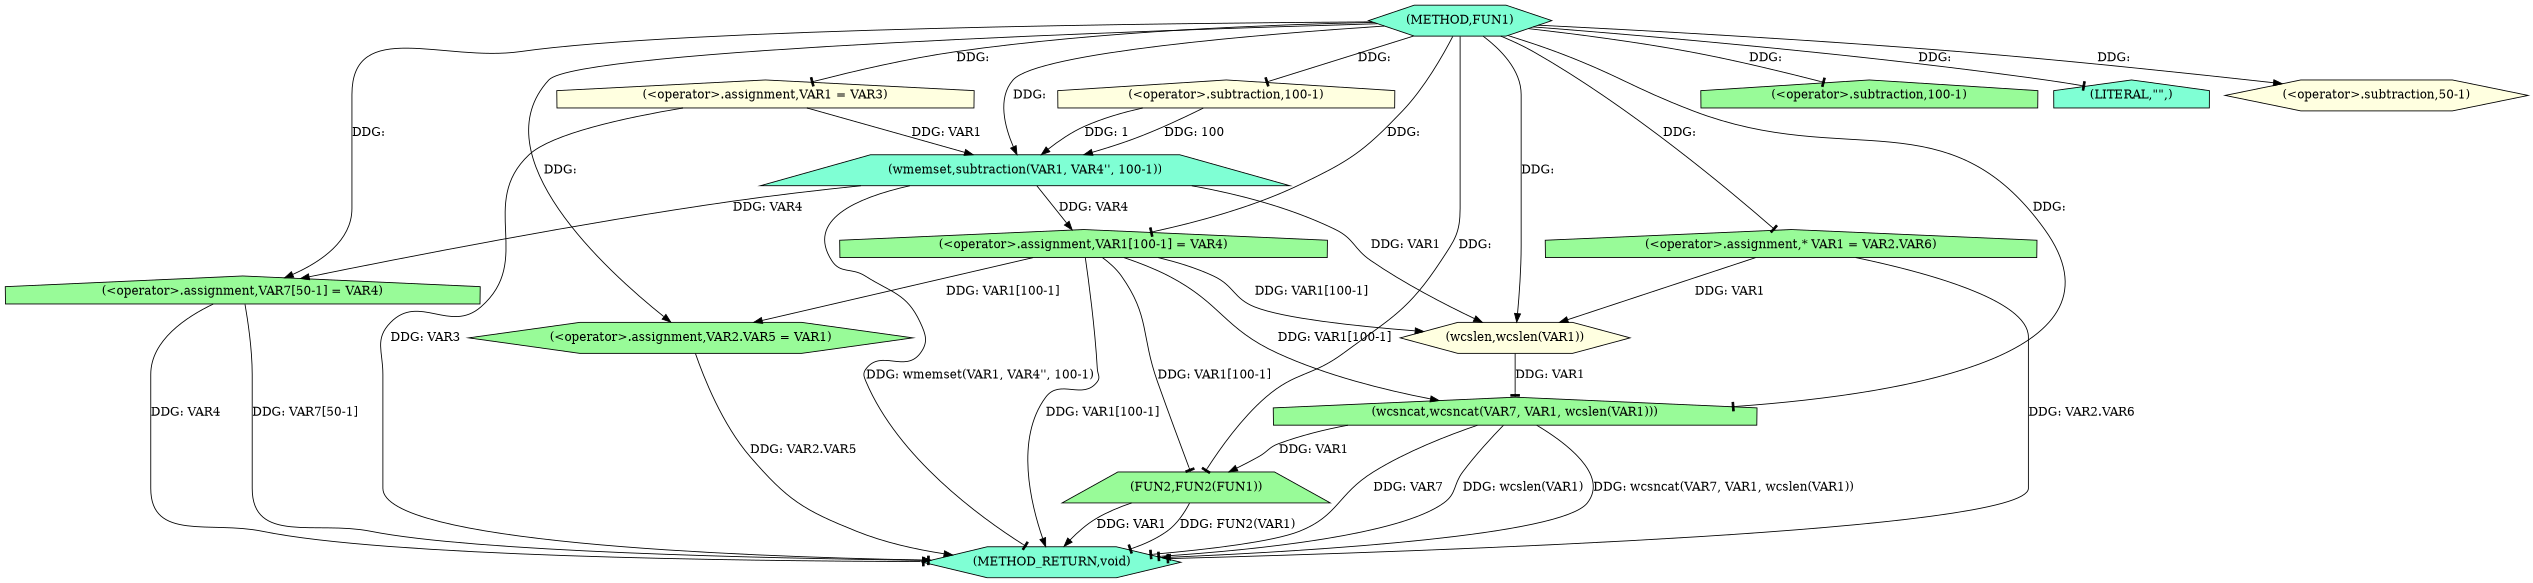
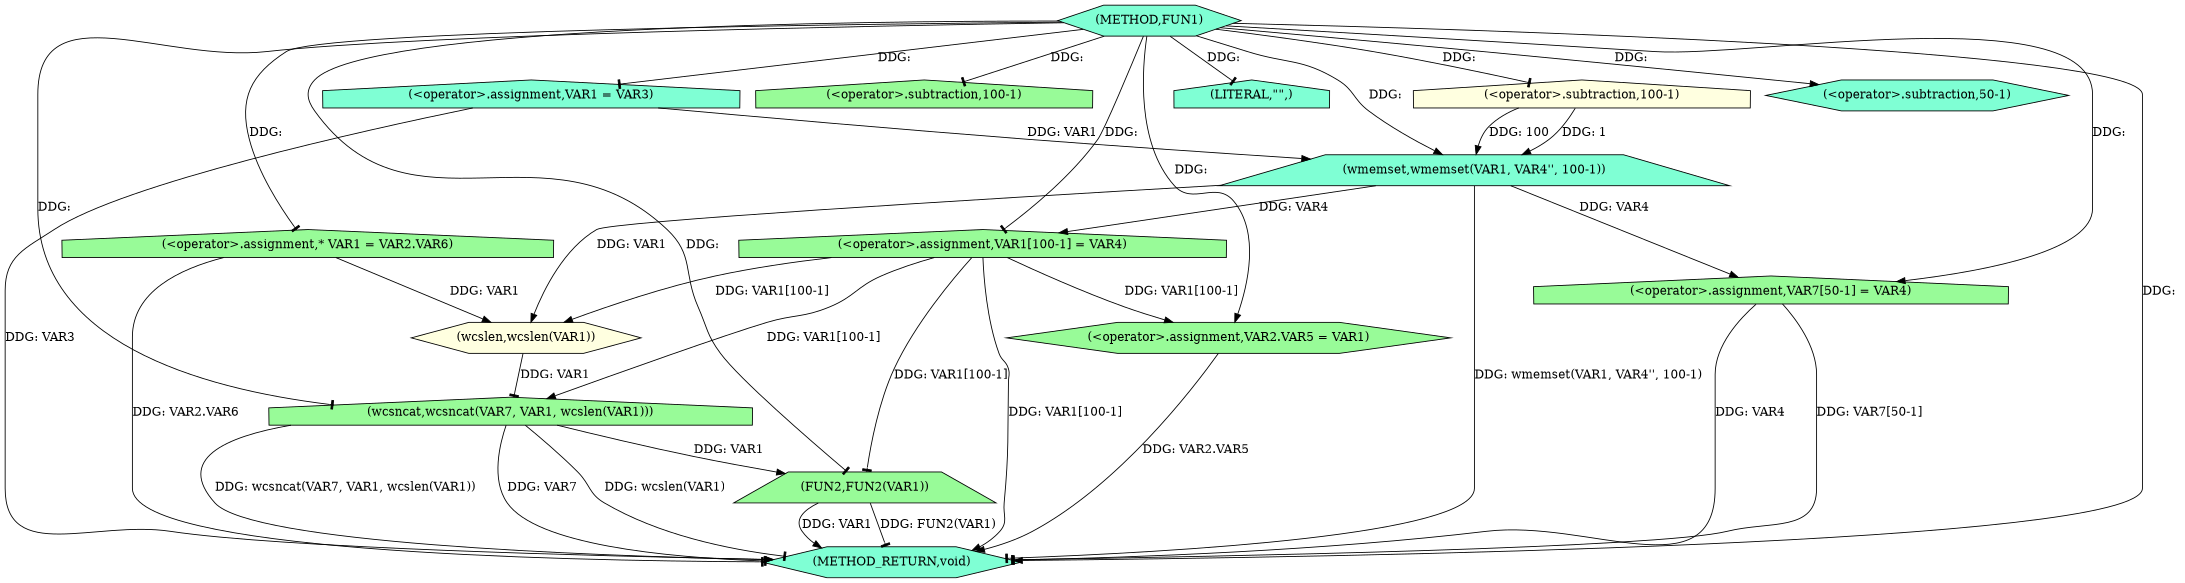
(765, 95) -> (531, 95)
(2377, 95) -> (1917, 95)
(1521, 168) -> (2142, 397)
(1025, 170) -> (1474, 170)
(1196, 487) -> (865, 487)
